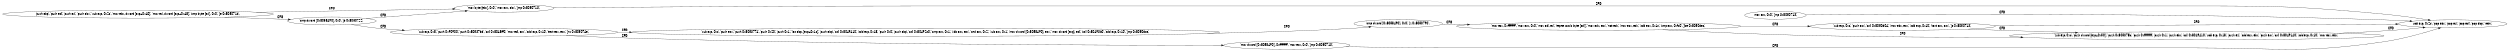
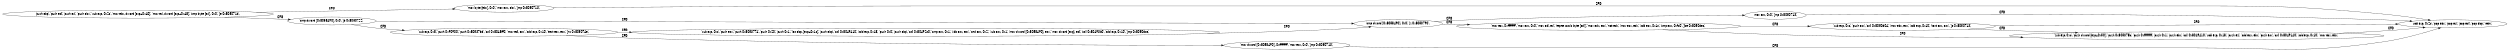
(416, 15) -> (864, 22)
none -> (1588, 17)
